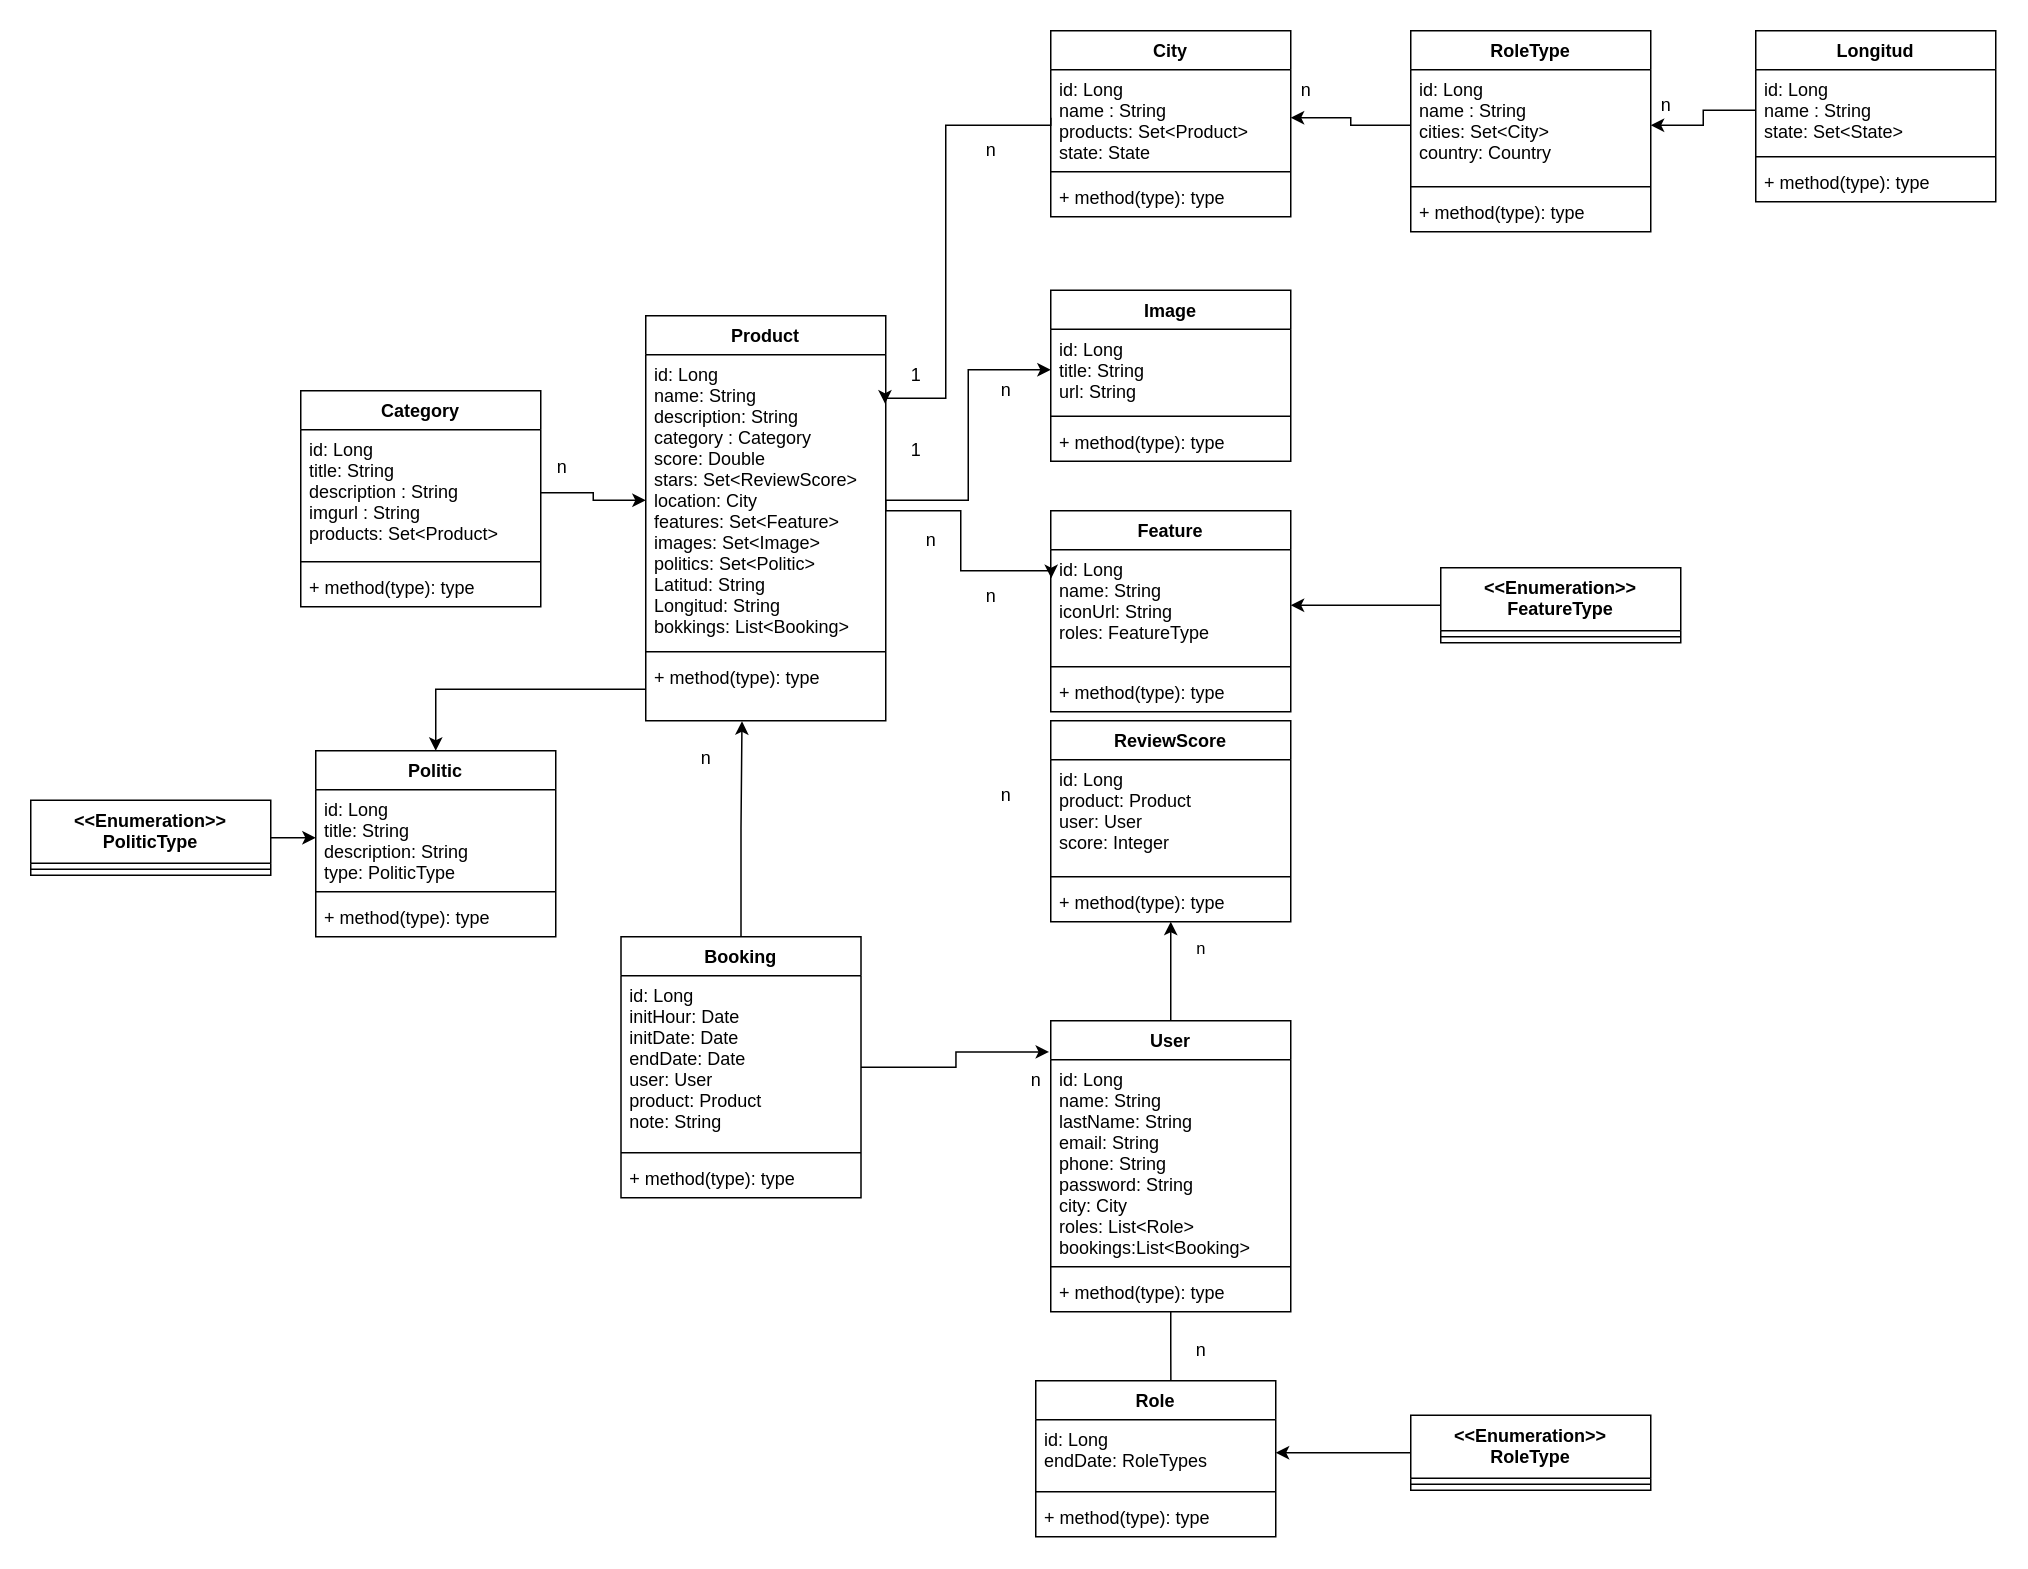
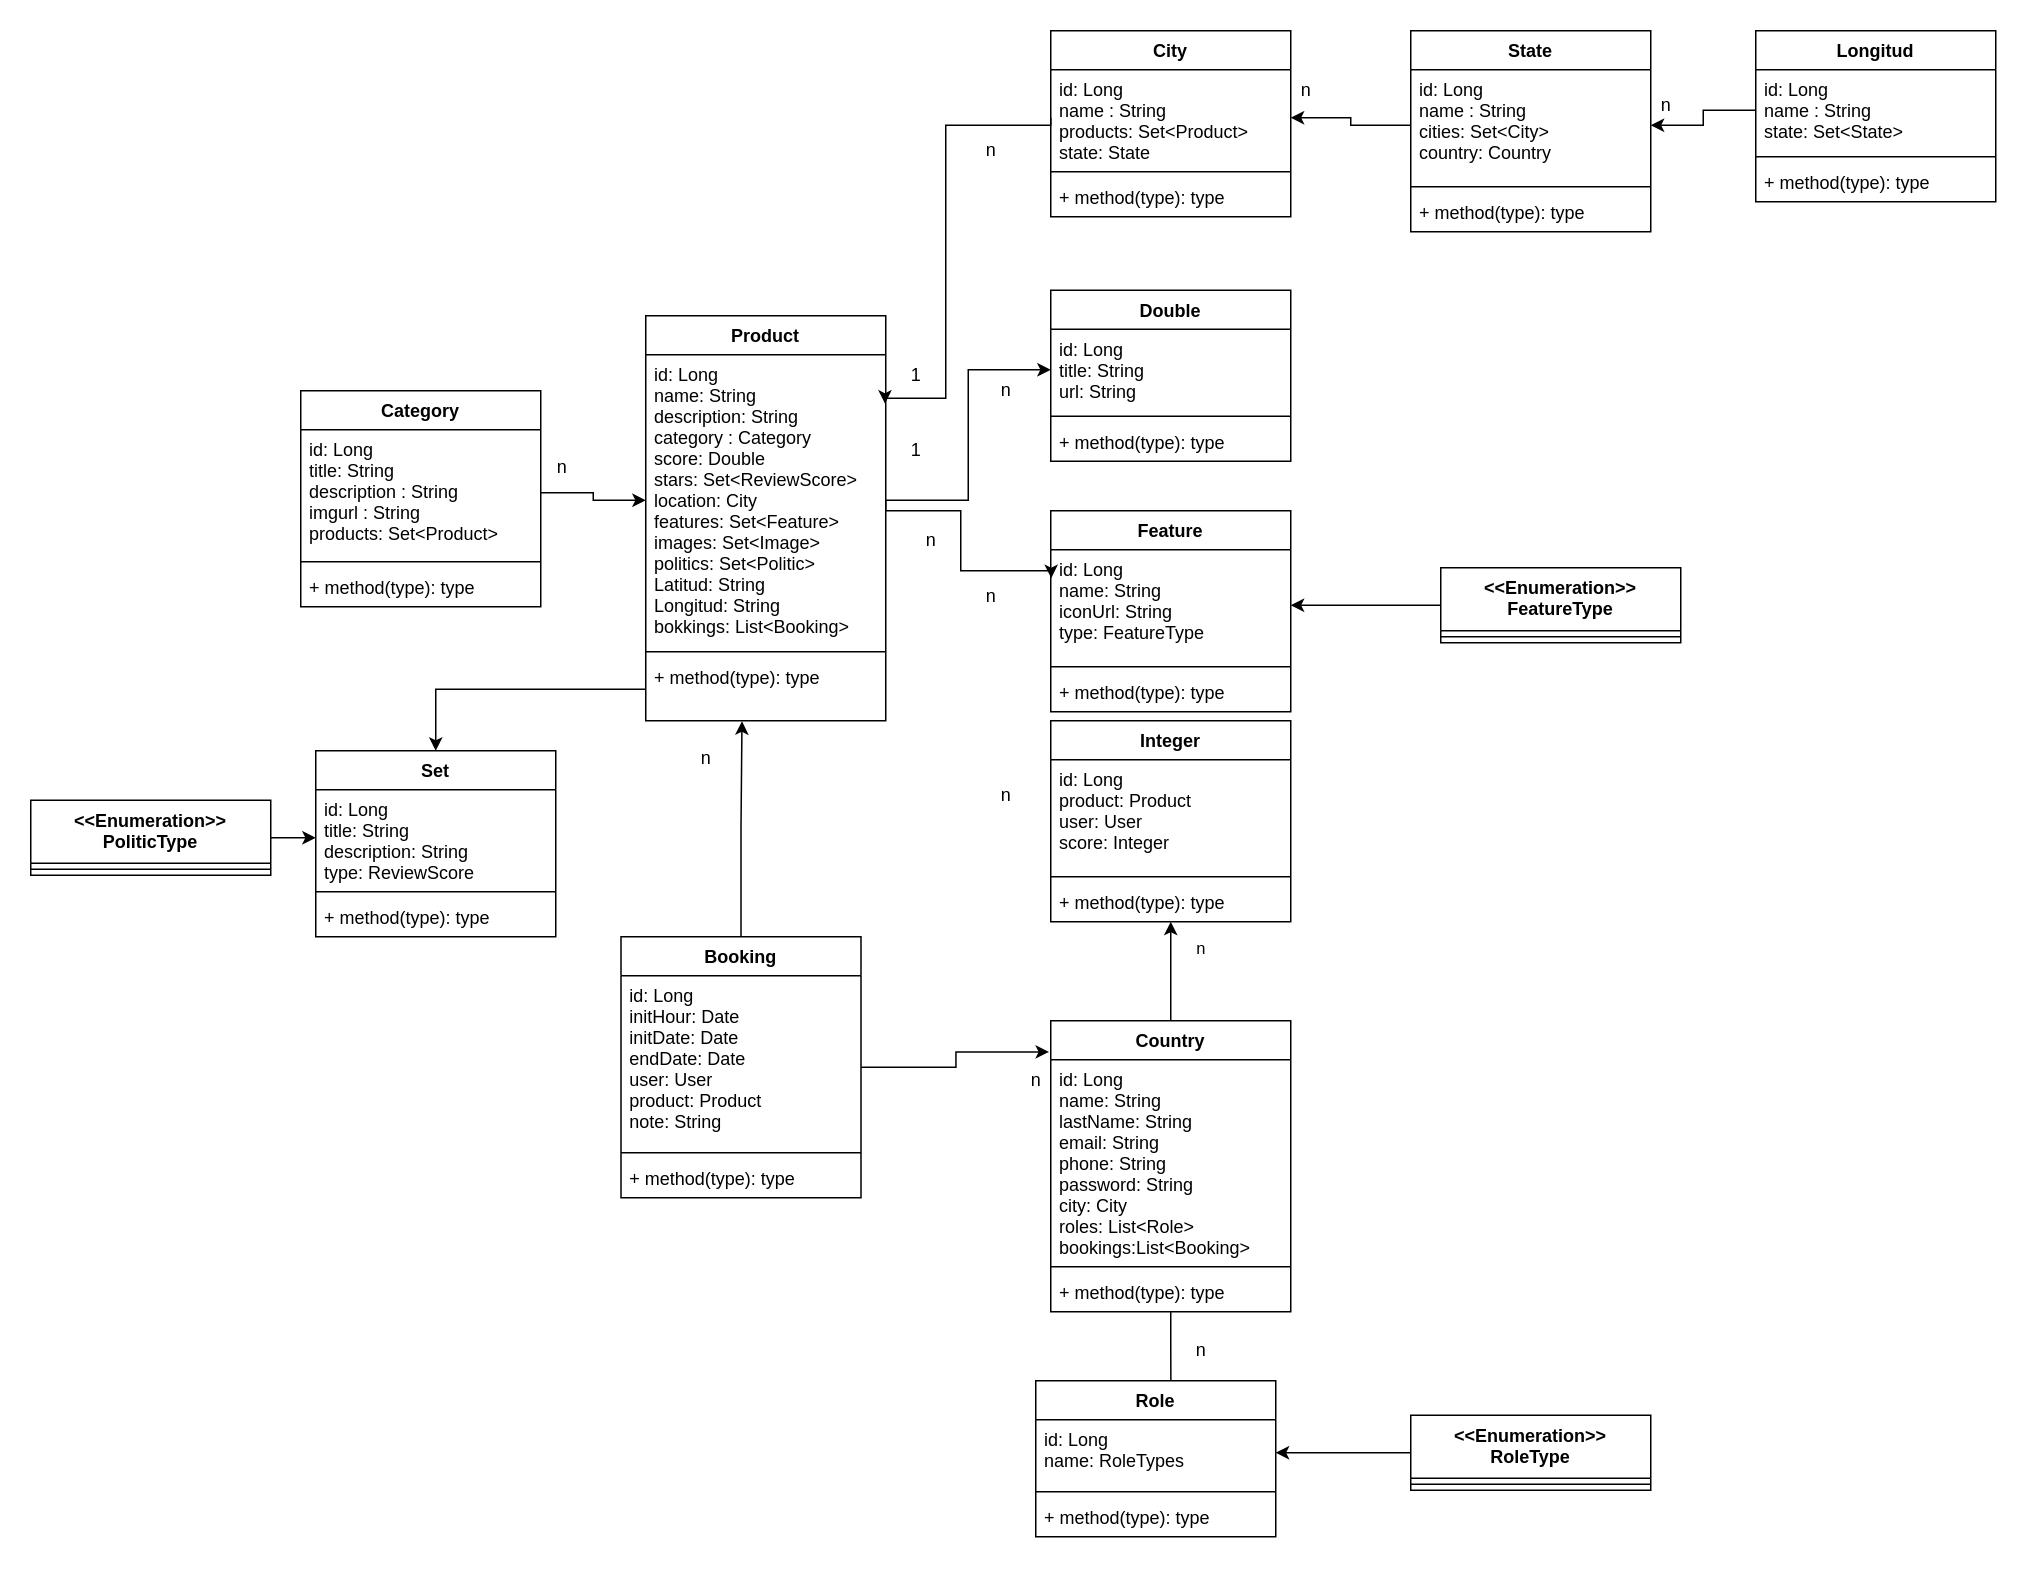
(1530, 51) -> (1530, 51)
(1170, 311) -> (1170, 311)
(1092, 570) -> (1092, 570)
(1170, 741) -> (1170, 741)
(435, 771) -> (435, 771)
(357, 810) -> (357, 810)
(1170, 1041) -> (1170, 1041)
(1077, 1440) -> (1077, 1440)
